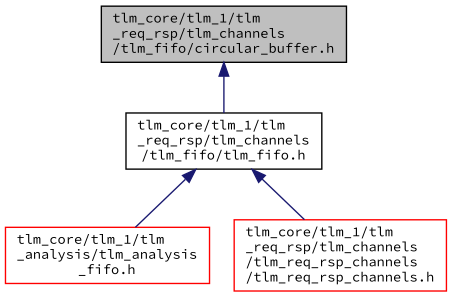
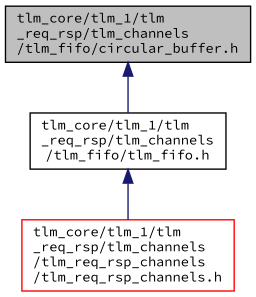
(108, 255) -> none
